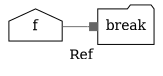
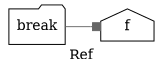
(75, 27) -> (78, 27)
